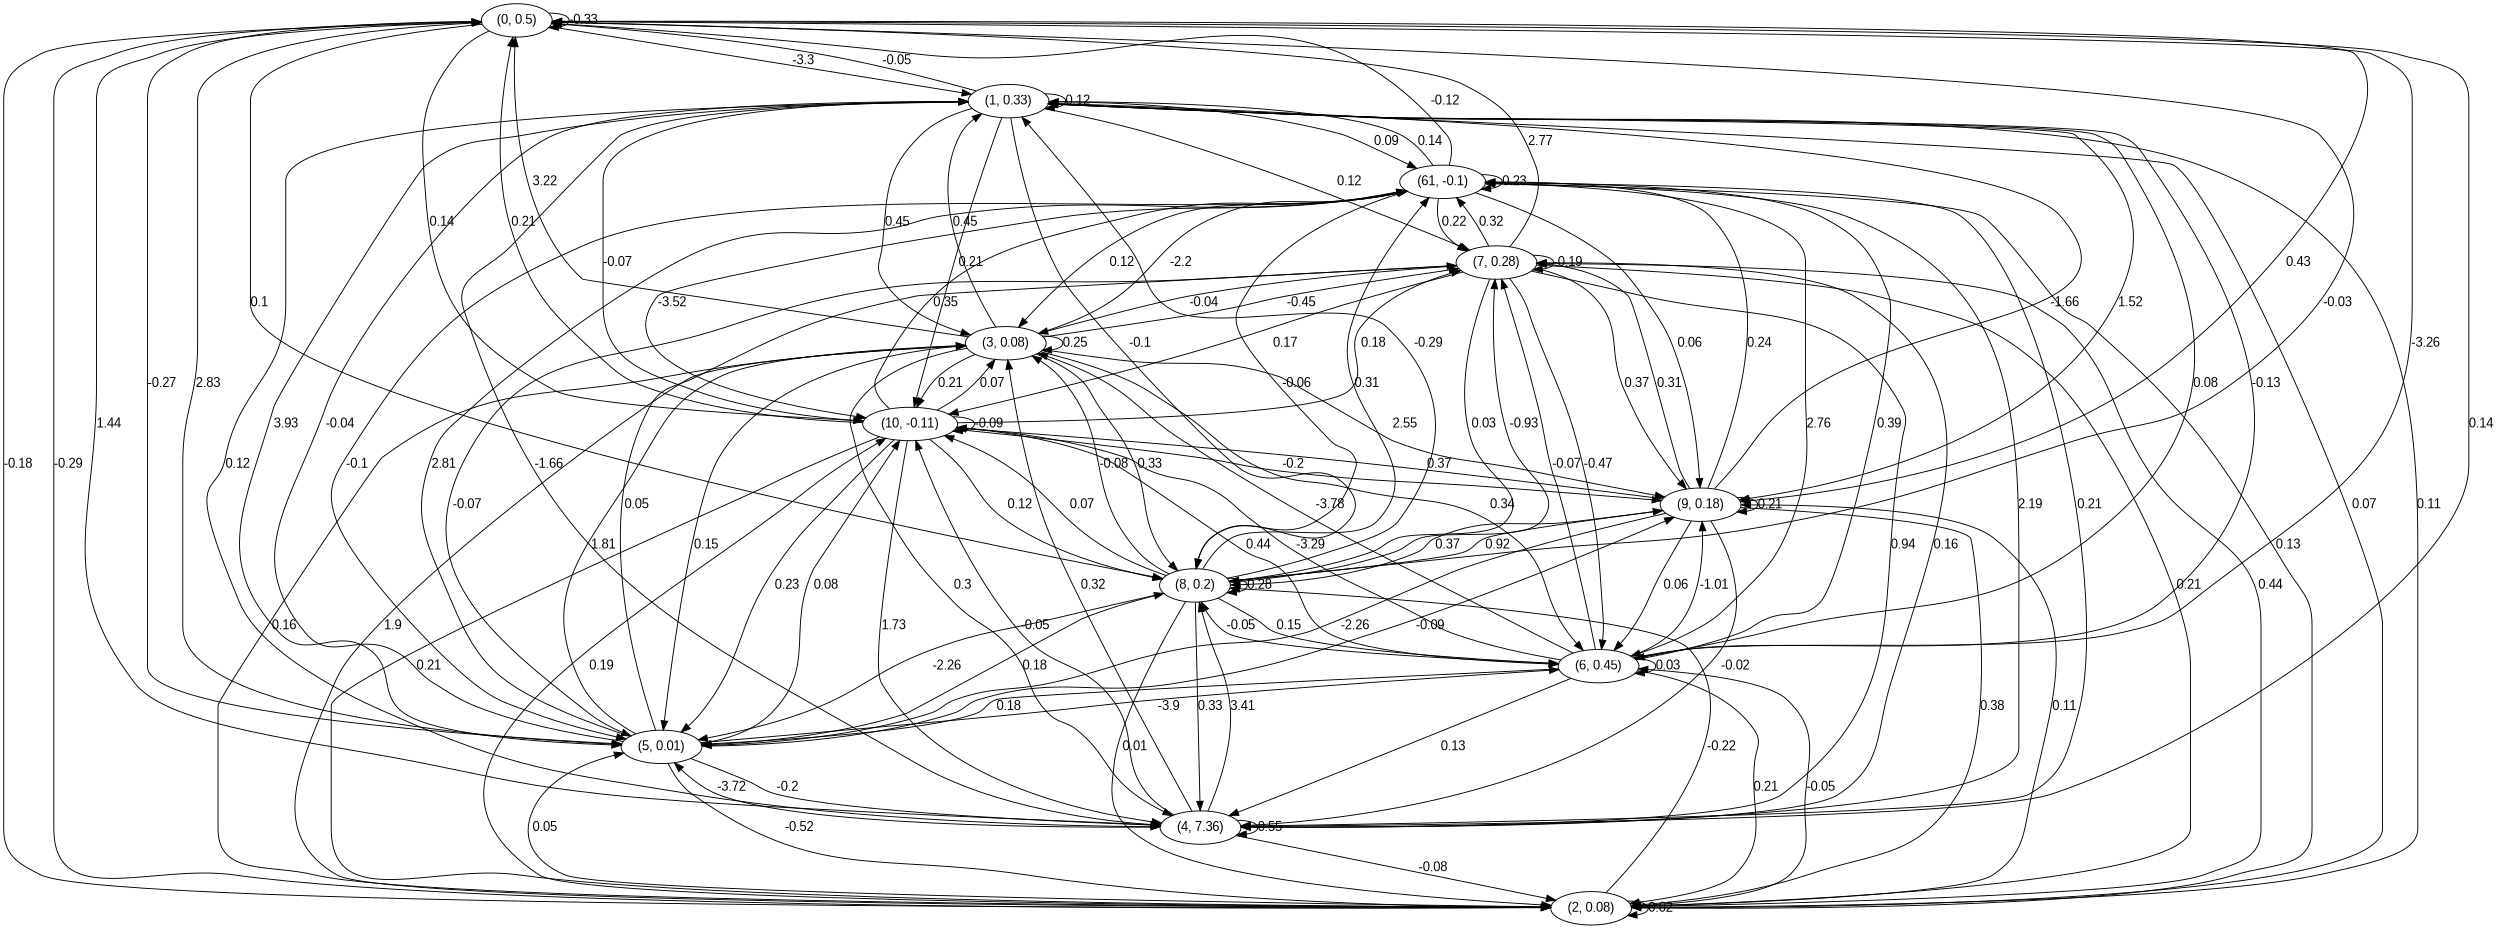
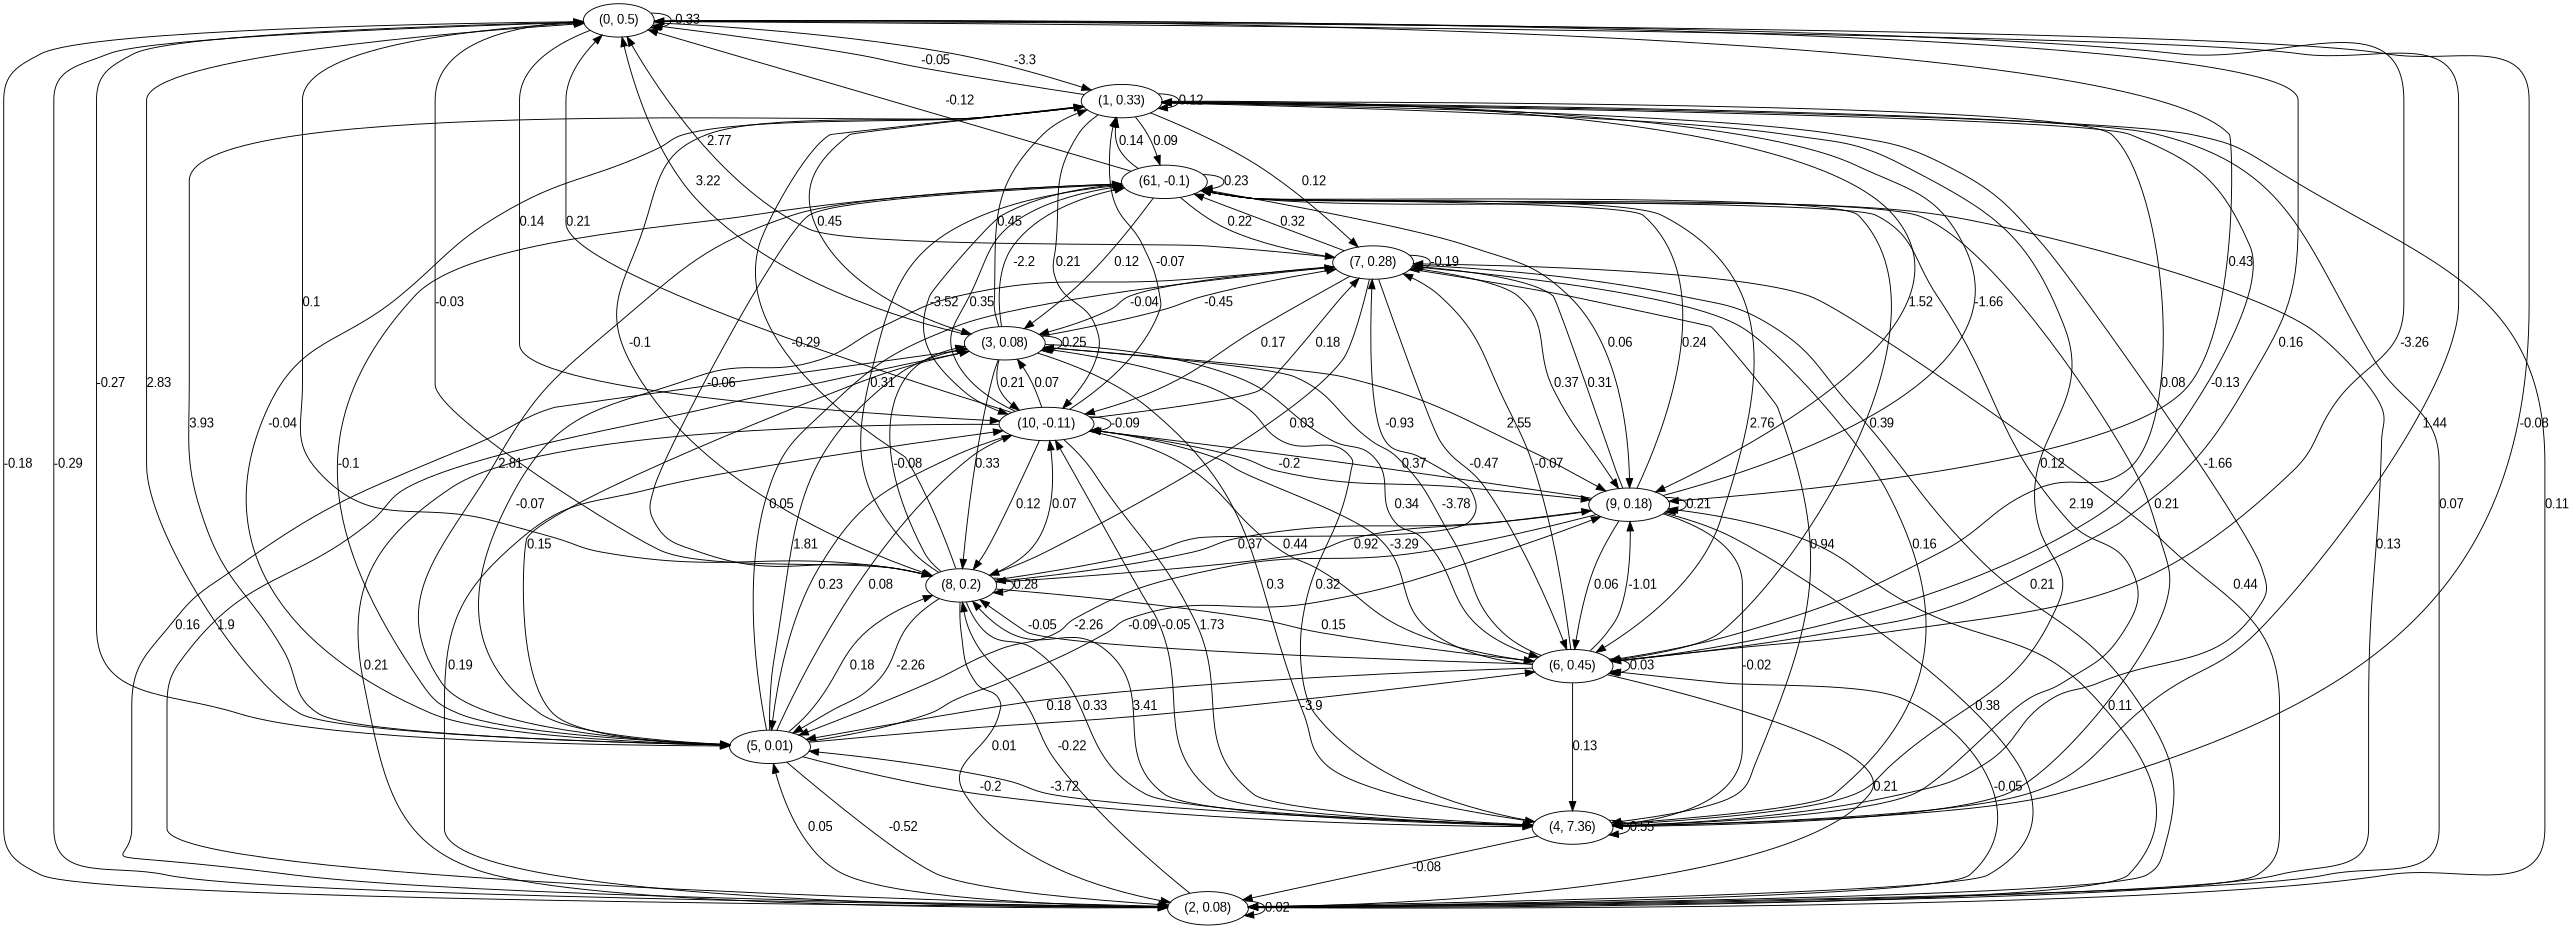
none -> (1984, 46)
(2481, 424) -> (2534, 424)
